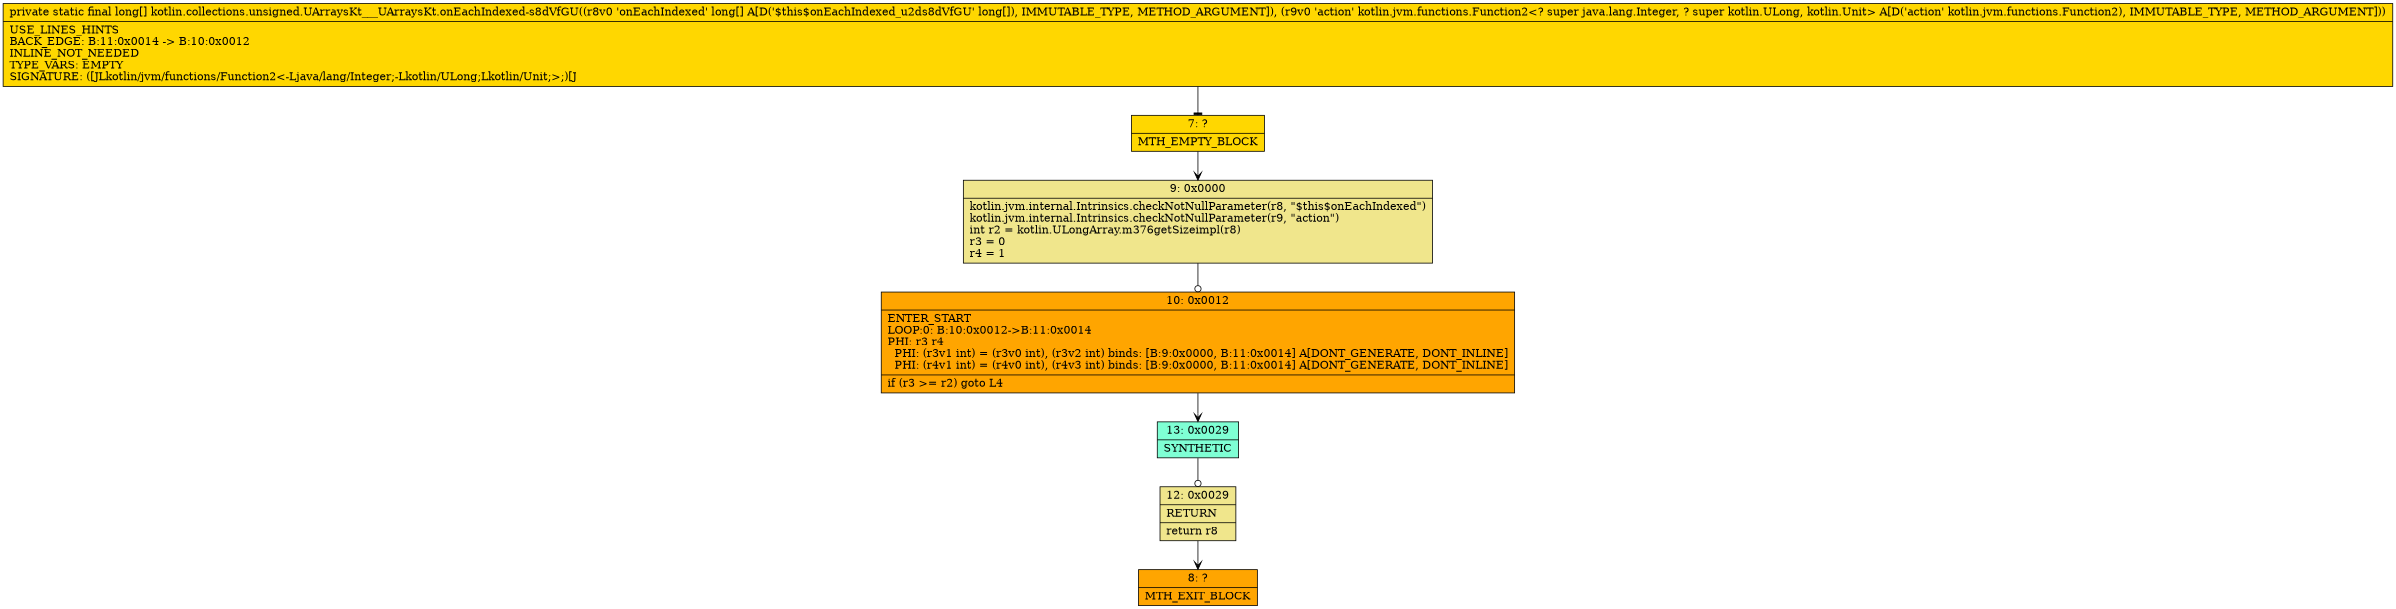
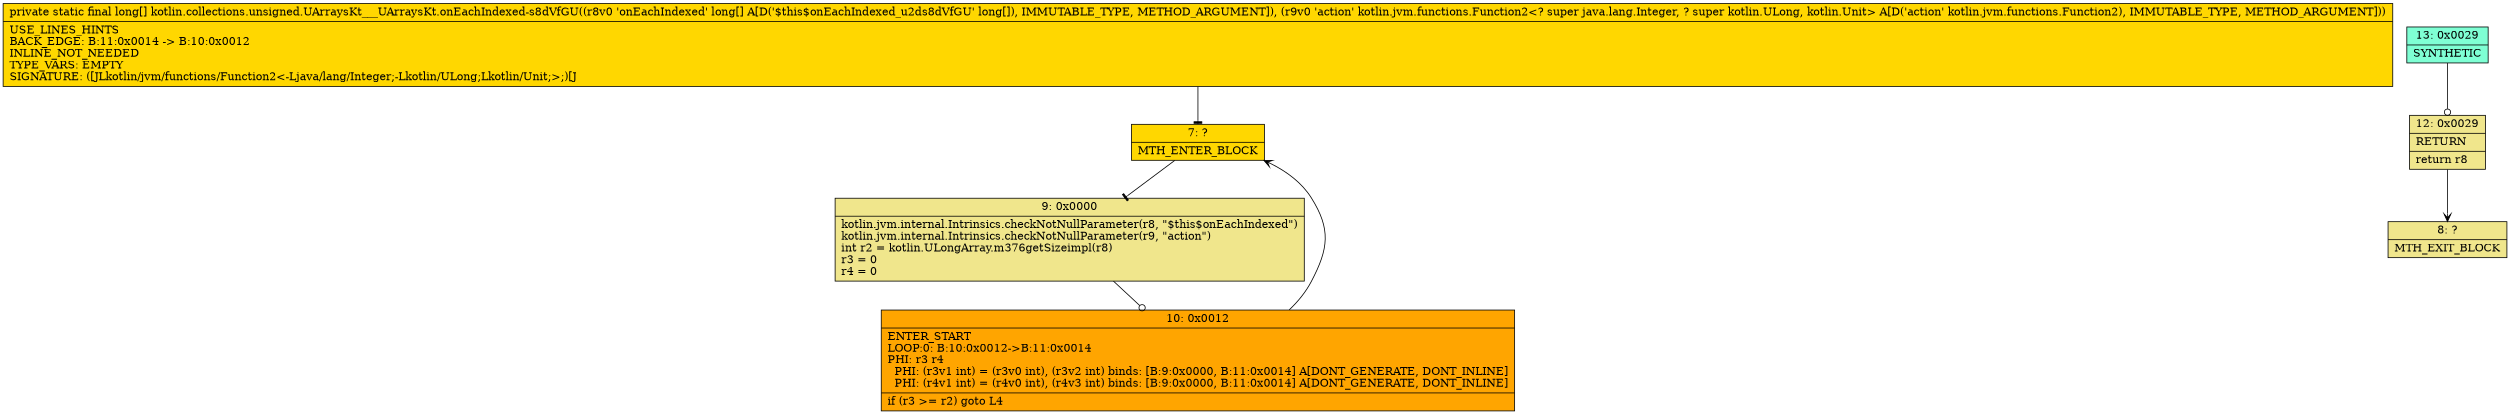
(1198, 142) -> (1198, 151)
(1198, 162) -> (1151, 178)
(988, 254) -> (859, 272)
(1198, 403) -> (1325, 231)
(1198, 588) -> (2447, 240)
